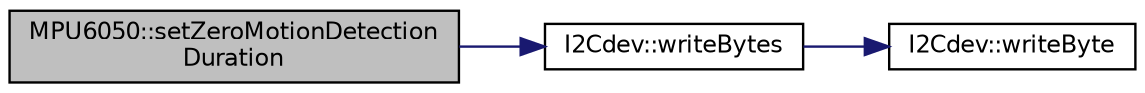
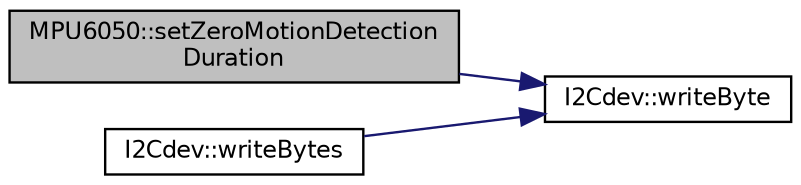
(490, 47) -> (490, 78)
